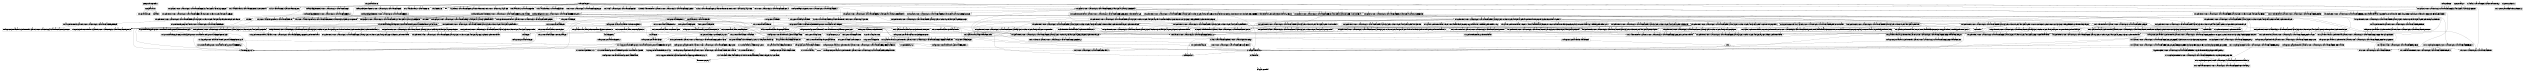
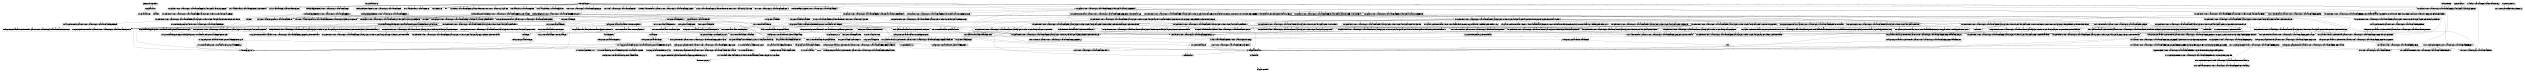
(813, 35) -> none
